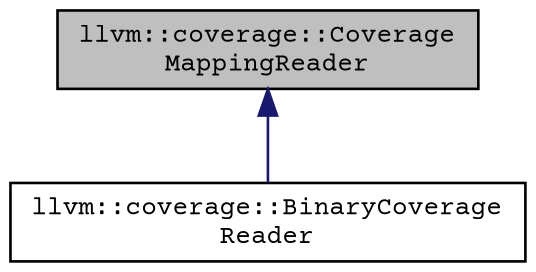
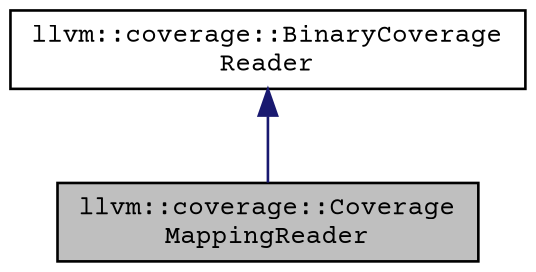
(268, 149) -> (268, 149)
